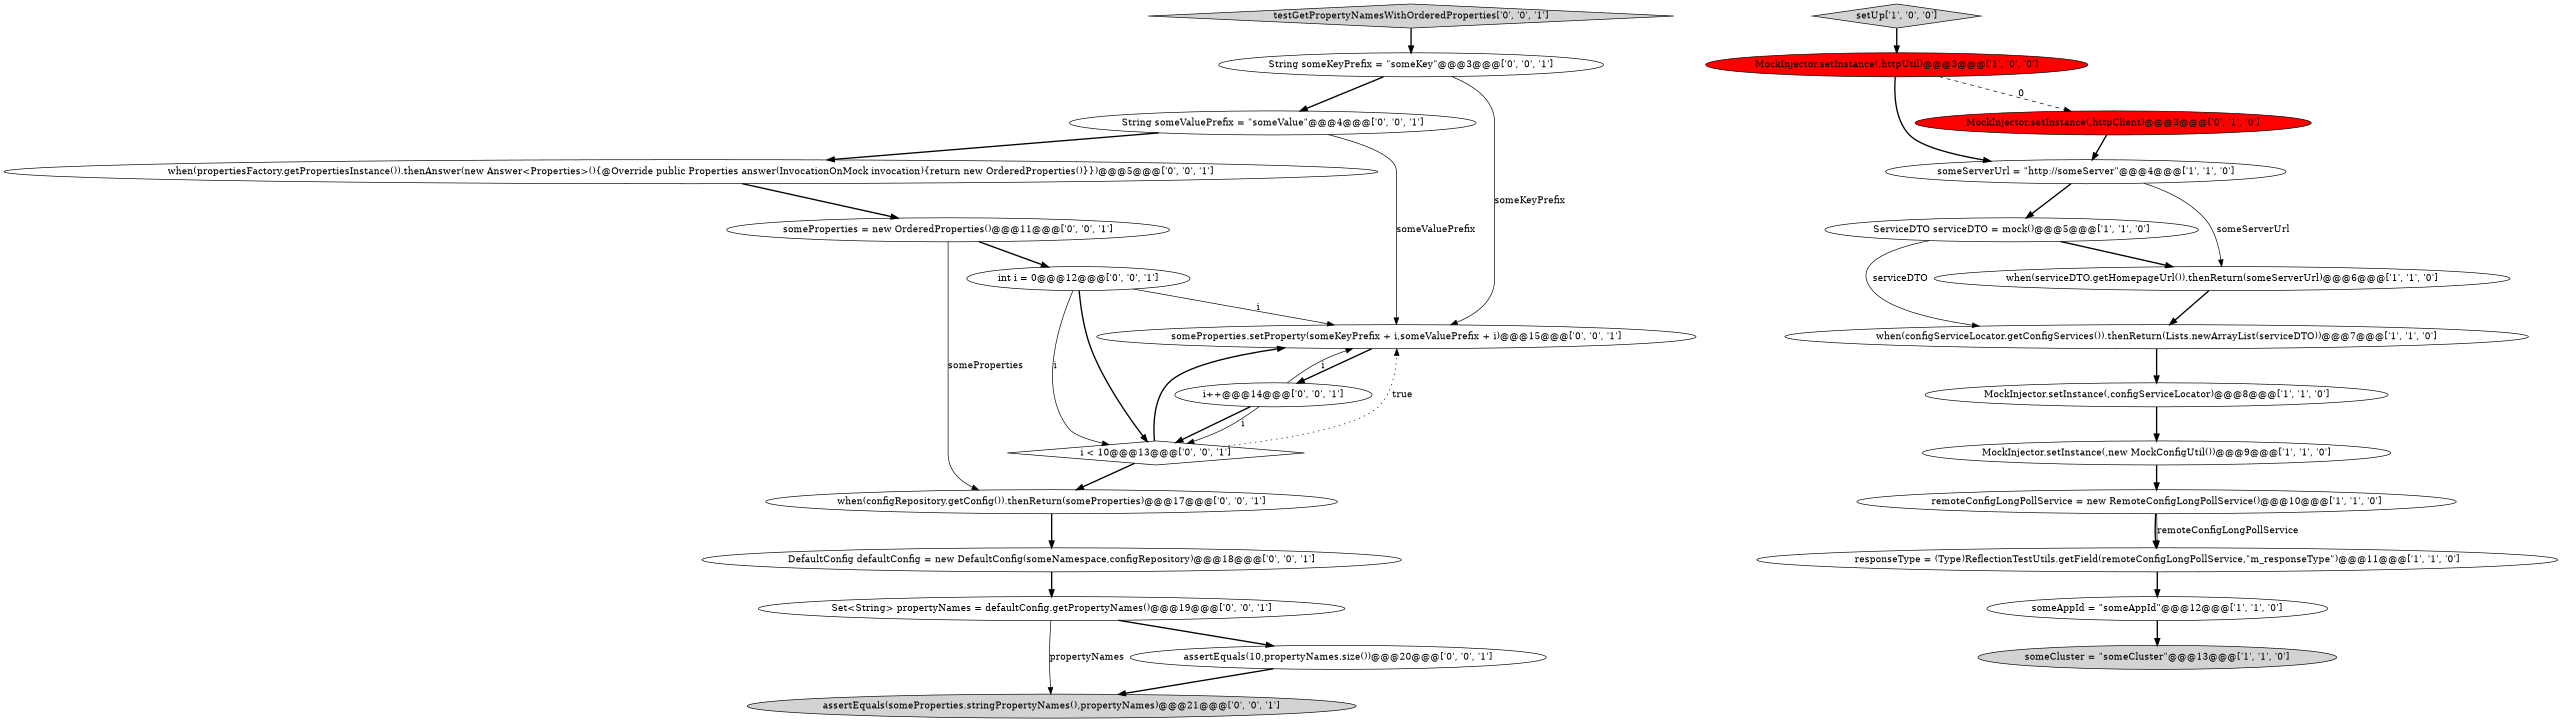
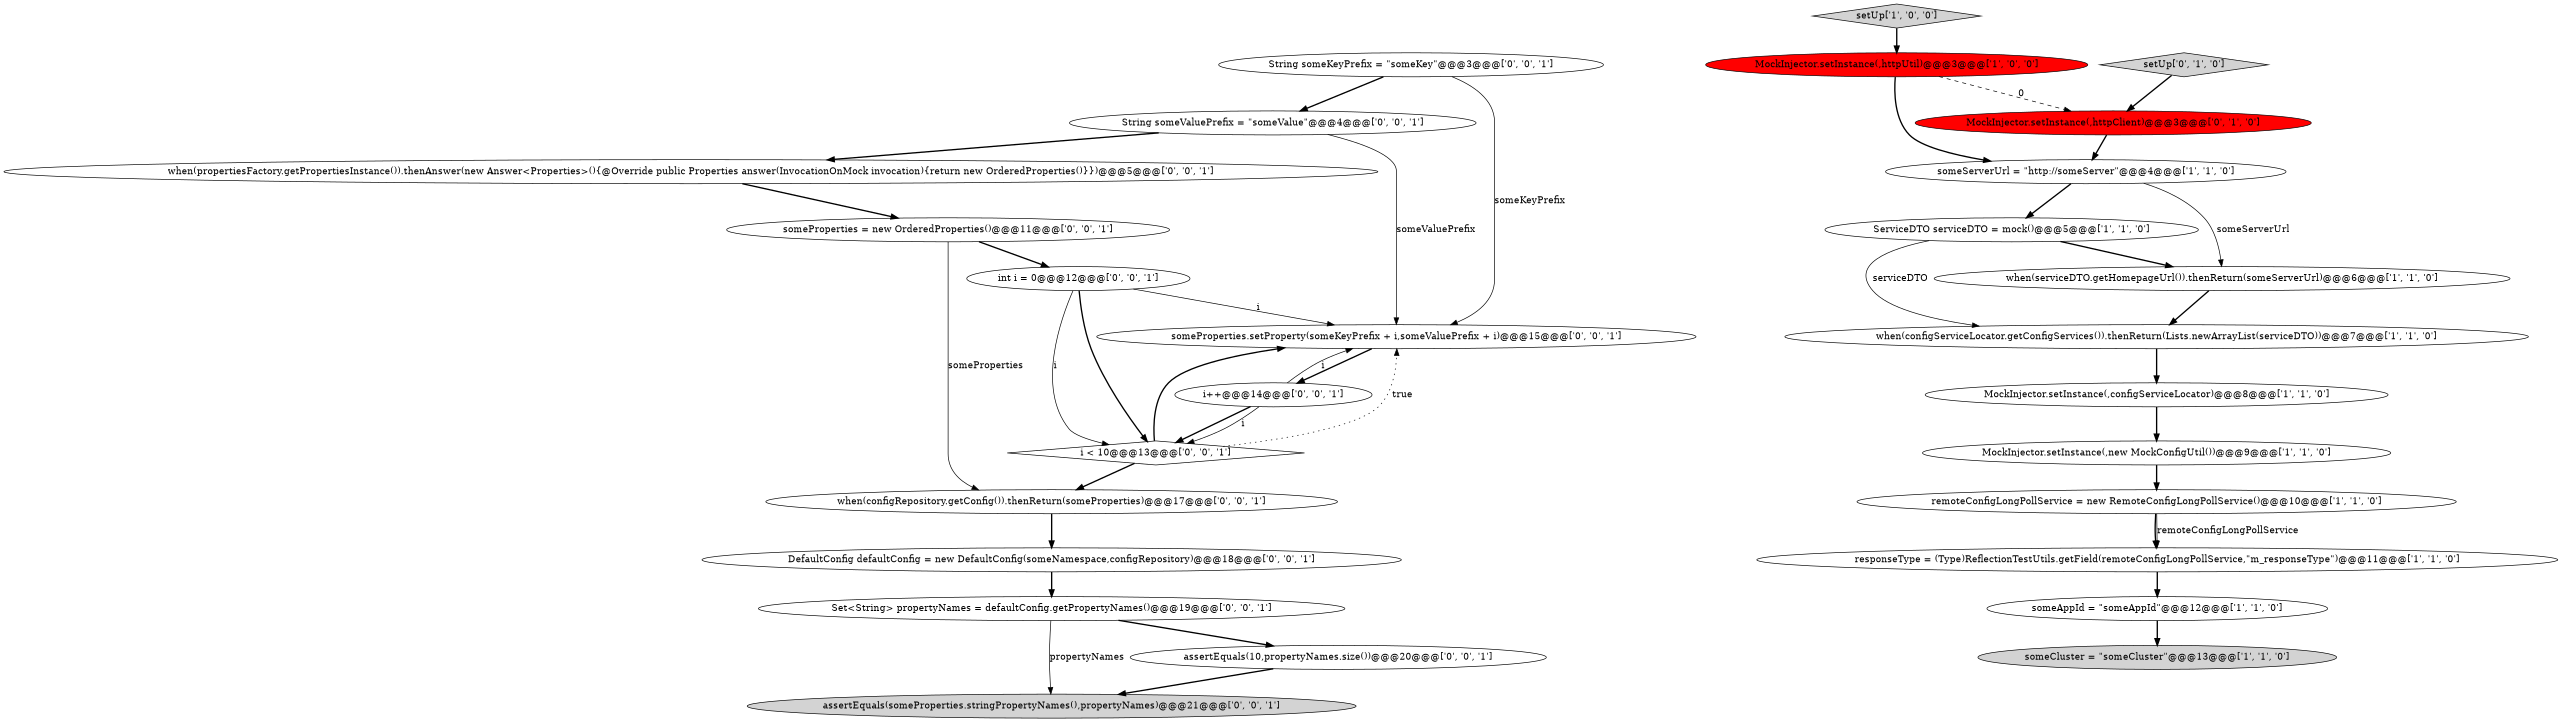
(1411, 16) -> none
none -> (2184, 65)
